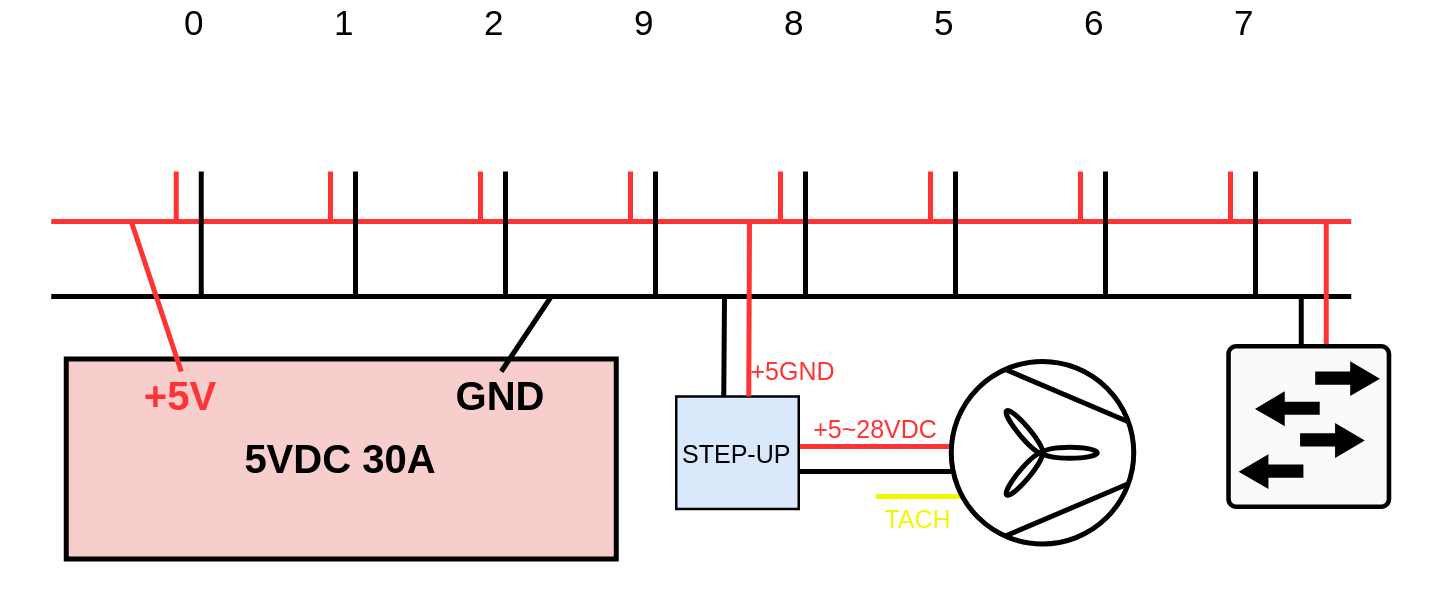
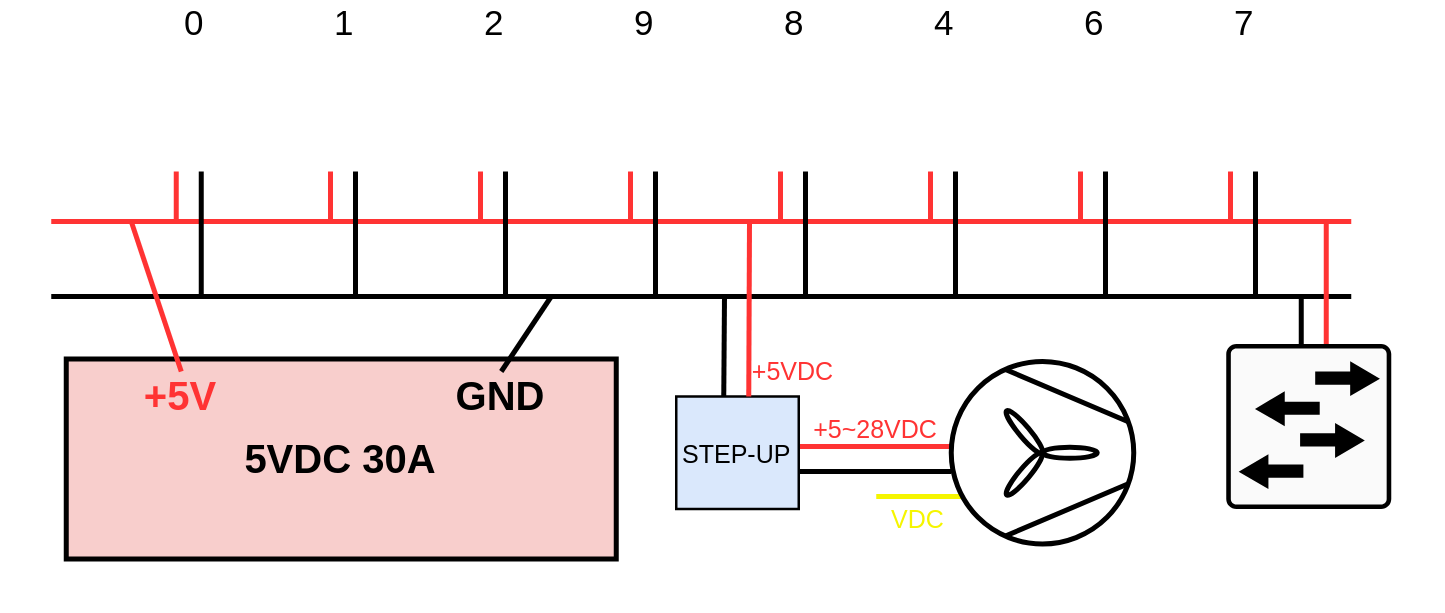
(945, 23) -> (945, 23)
(794, 371) -> (794, 371)
(919, 519) -> (919, 519)
